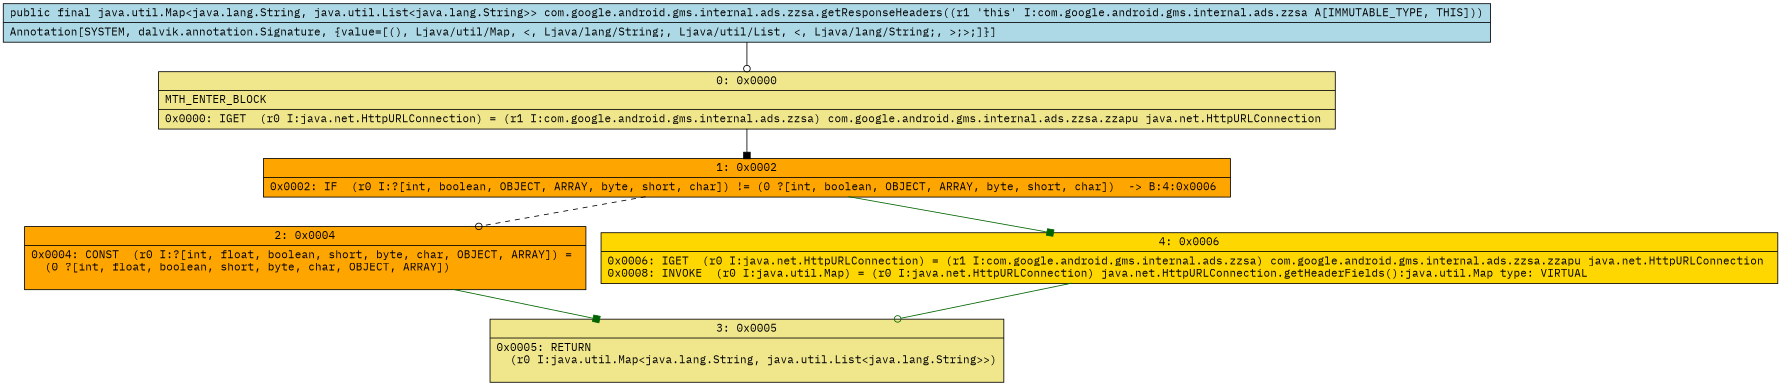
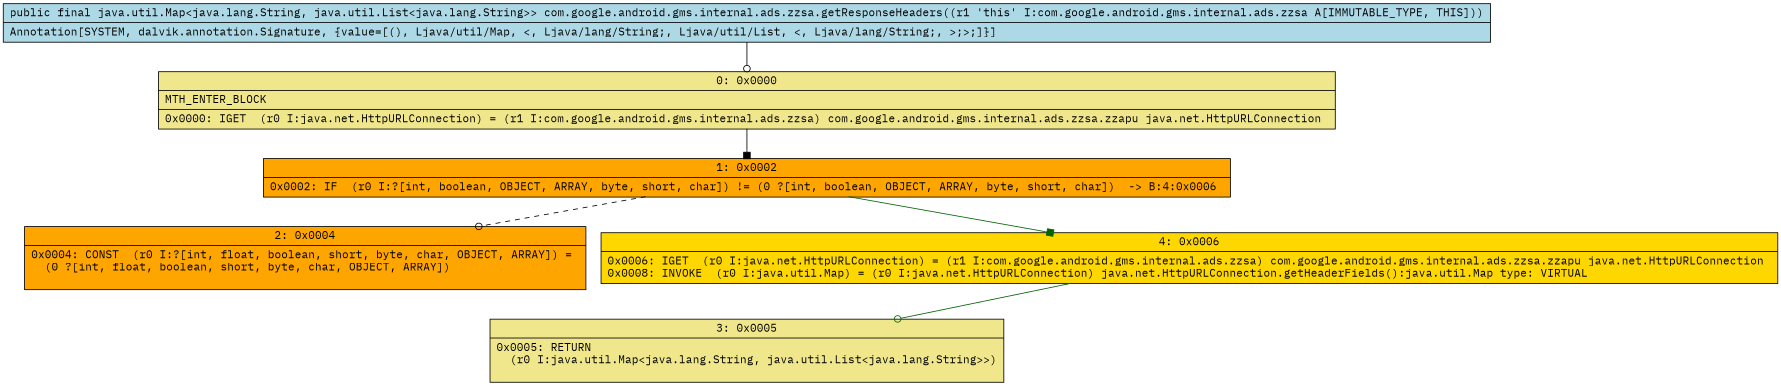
(522, 304) -> none
